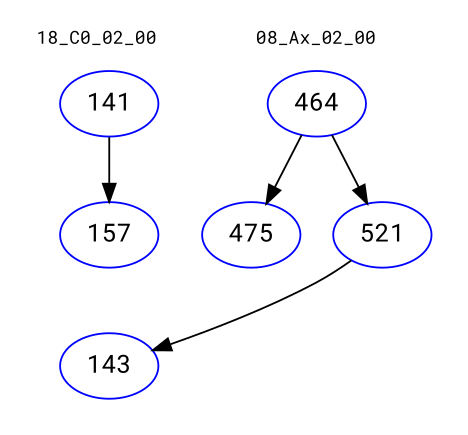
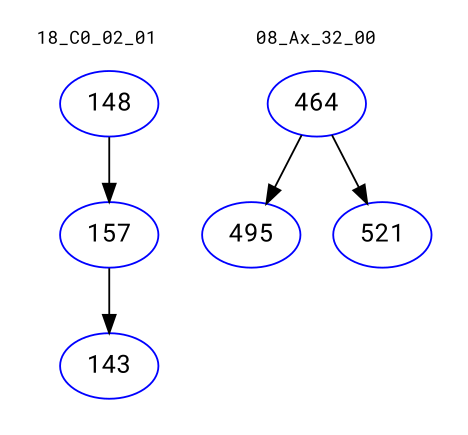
(97, 39) -> (97, 39)
(317, 39) -> (317, 39)
(109, 104) -> (109, 104)
(251, 235) -> (251, 235)
(264, 308) -> (109, 292)
